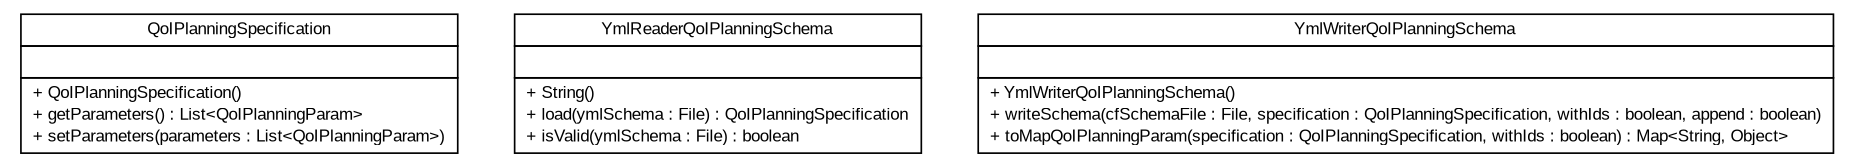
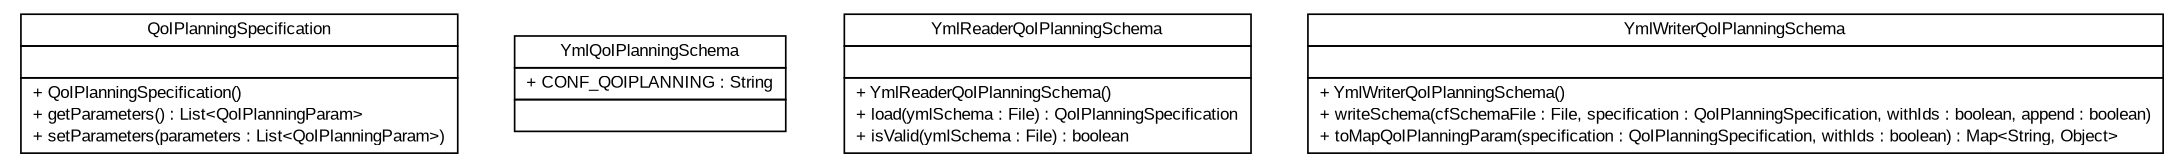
none -> (650, 83)
(561, 93) -> (984, 93)
